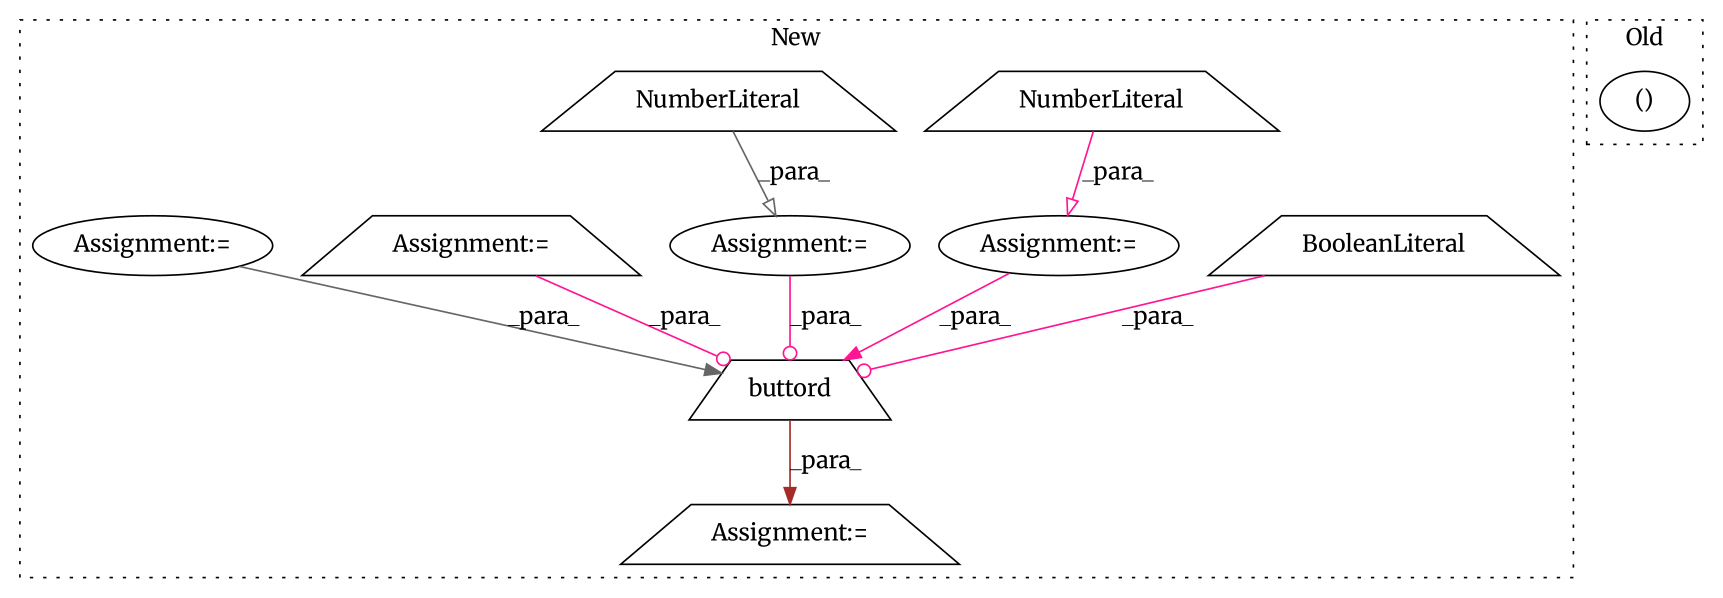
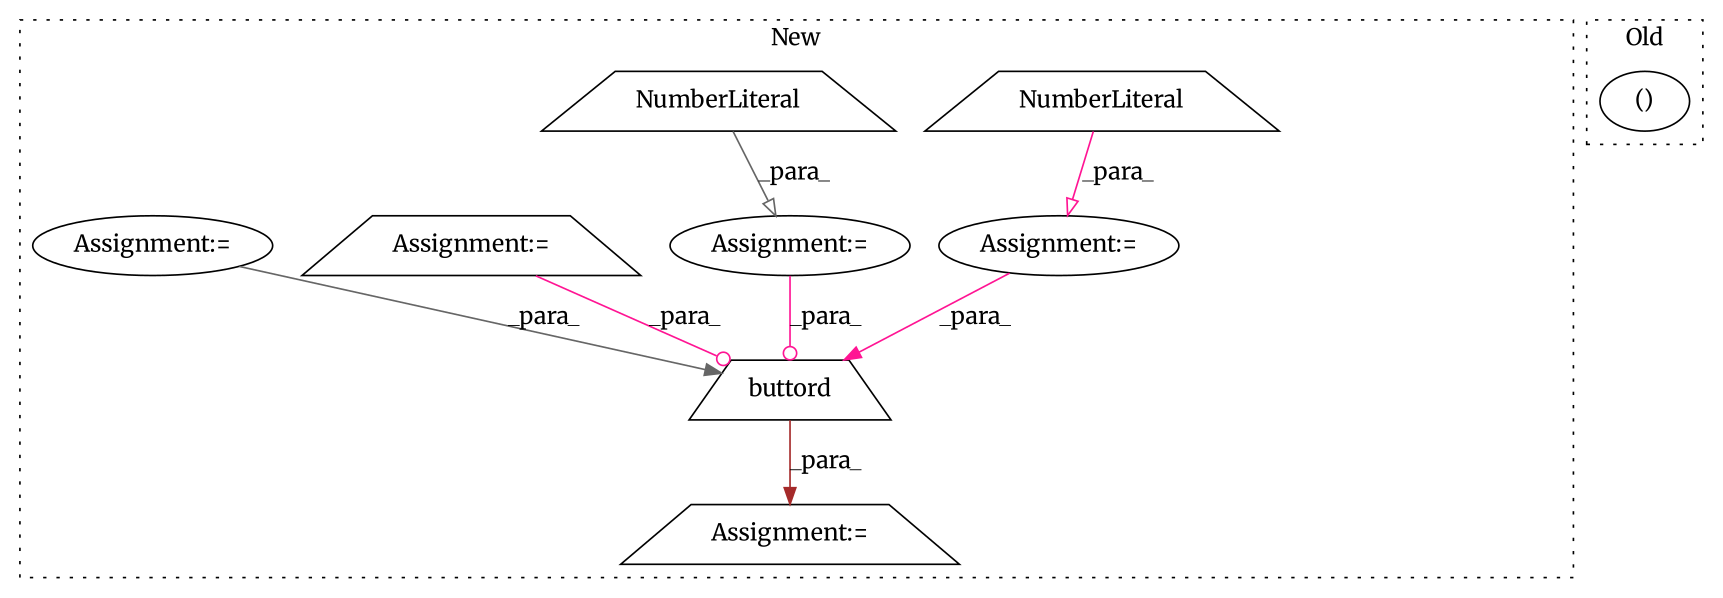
(1384, 246) -> none
